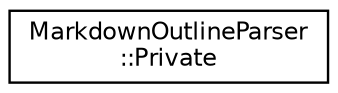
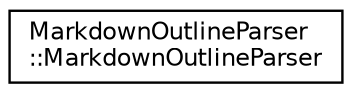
(169, 47) -> (176, 47)
